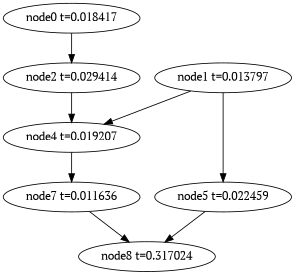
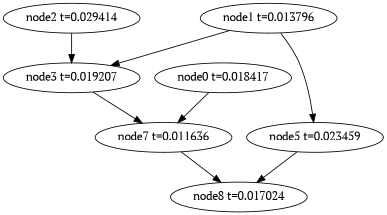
(72, 44) -> (196, 105)
(223, 78) -> (269, 18)
(72, 137) -> (72, 78)
(223, 197) -> (315, 137)
(147, 257) -> (239, 197)
